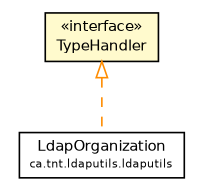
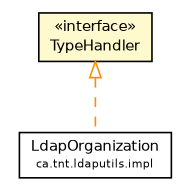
(102, 164) -> (95, 164)
